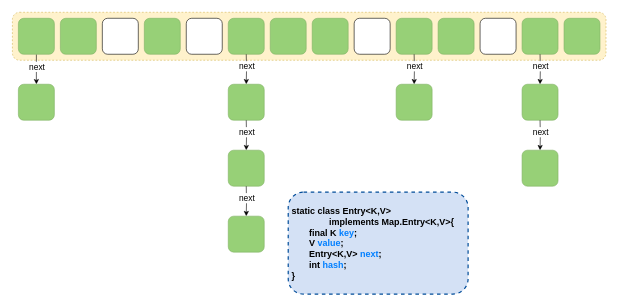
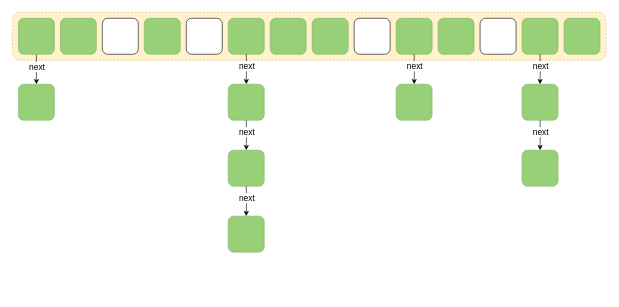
(378, 243) -> none
